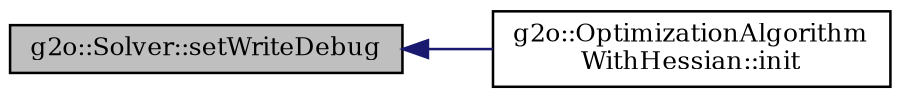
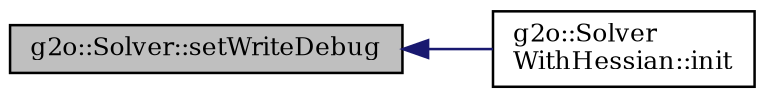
(692, 49) -> (624, 49)
